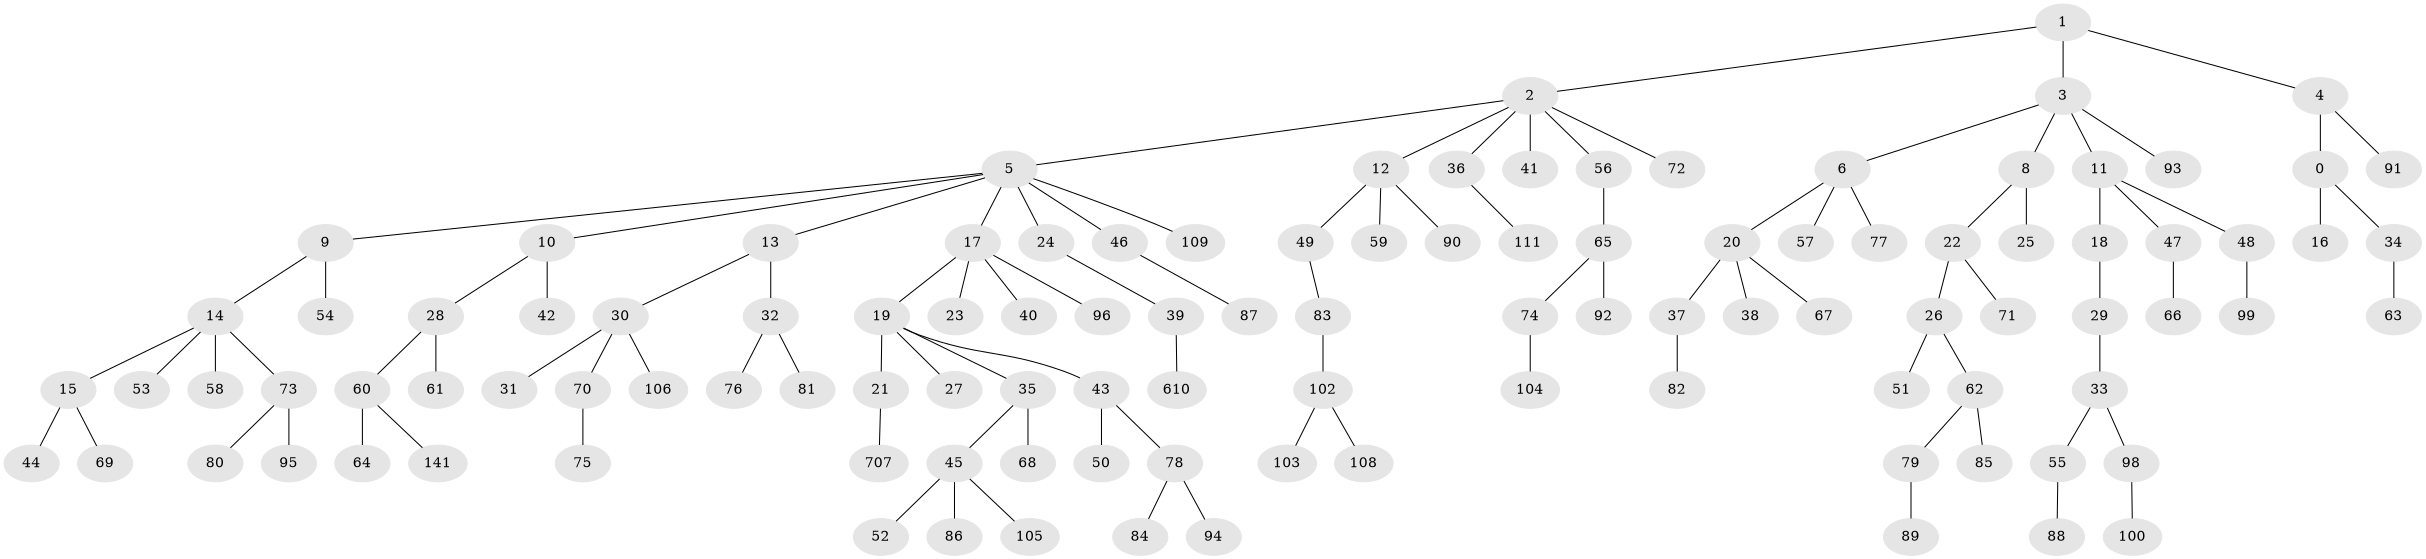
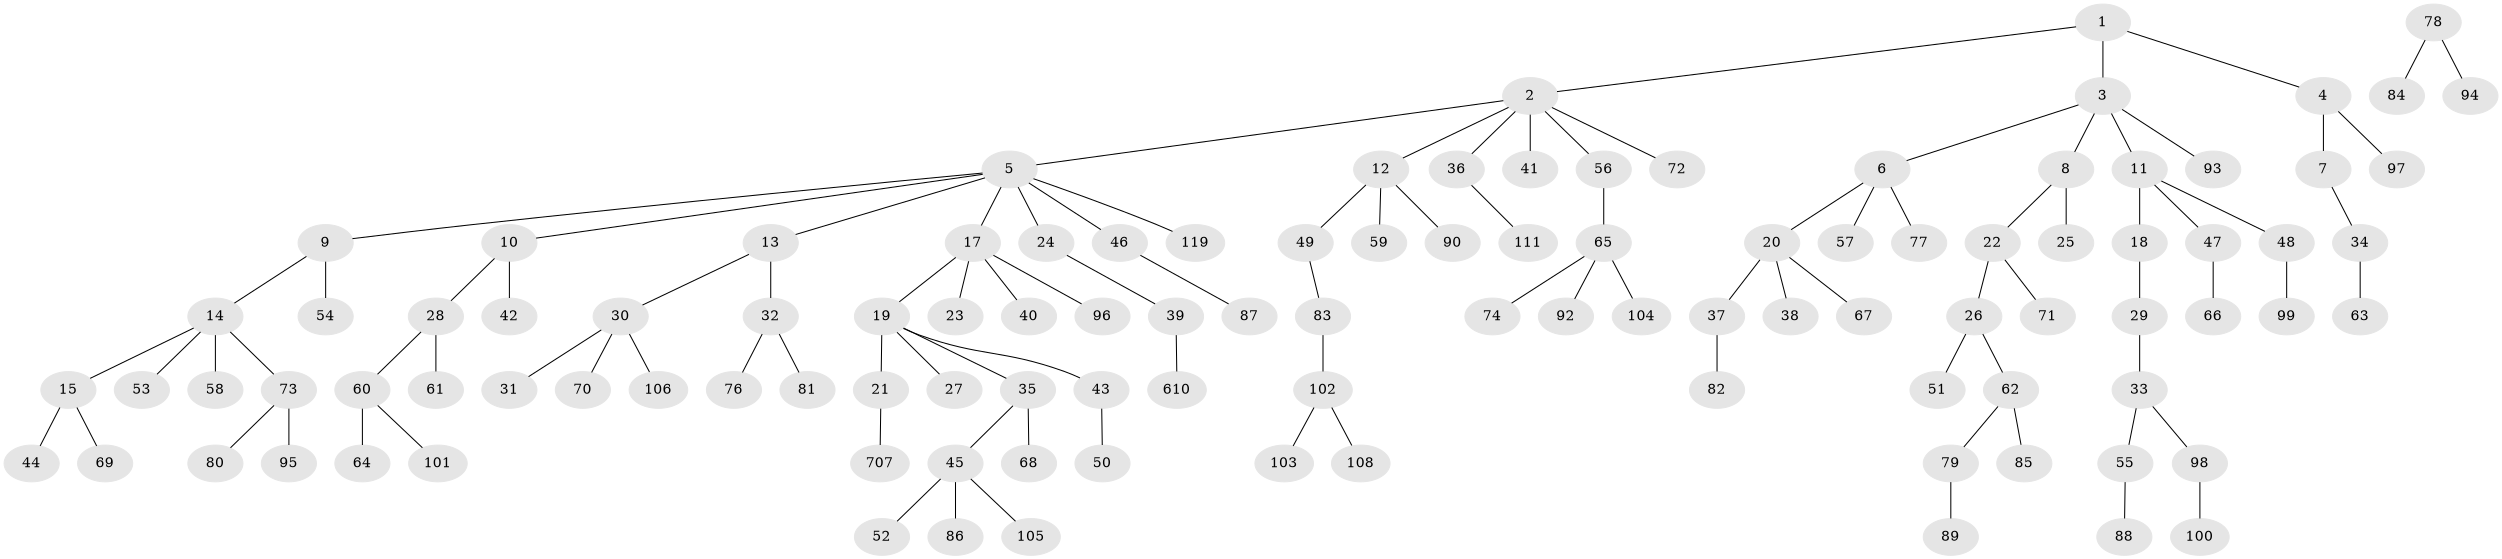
(2320, 169) -> (2323, 169)
(2394, 169) -> (2397, 169)
(1195, 243) -> (1195, 243)
(2320, 243) -> none
(1530, 353) -> (1623, 280)
(1138, 427) -> none
(438, 463) -> (438, 463)
(583, 463) -> none
